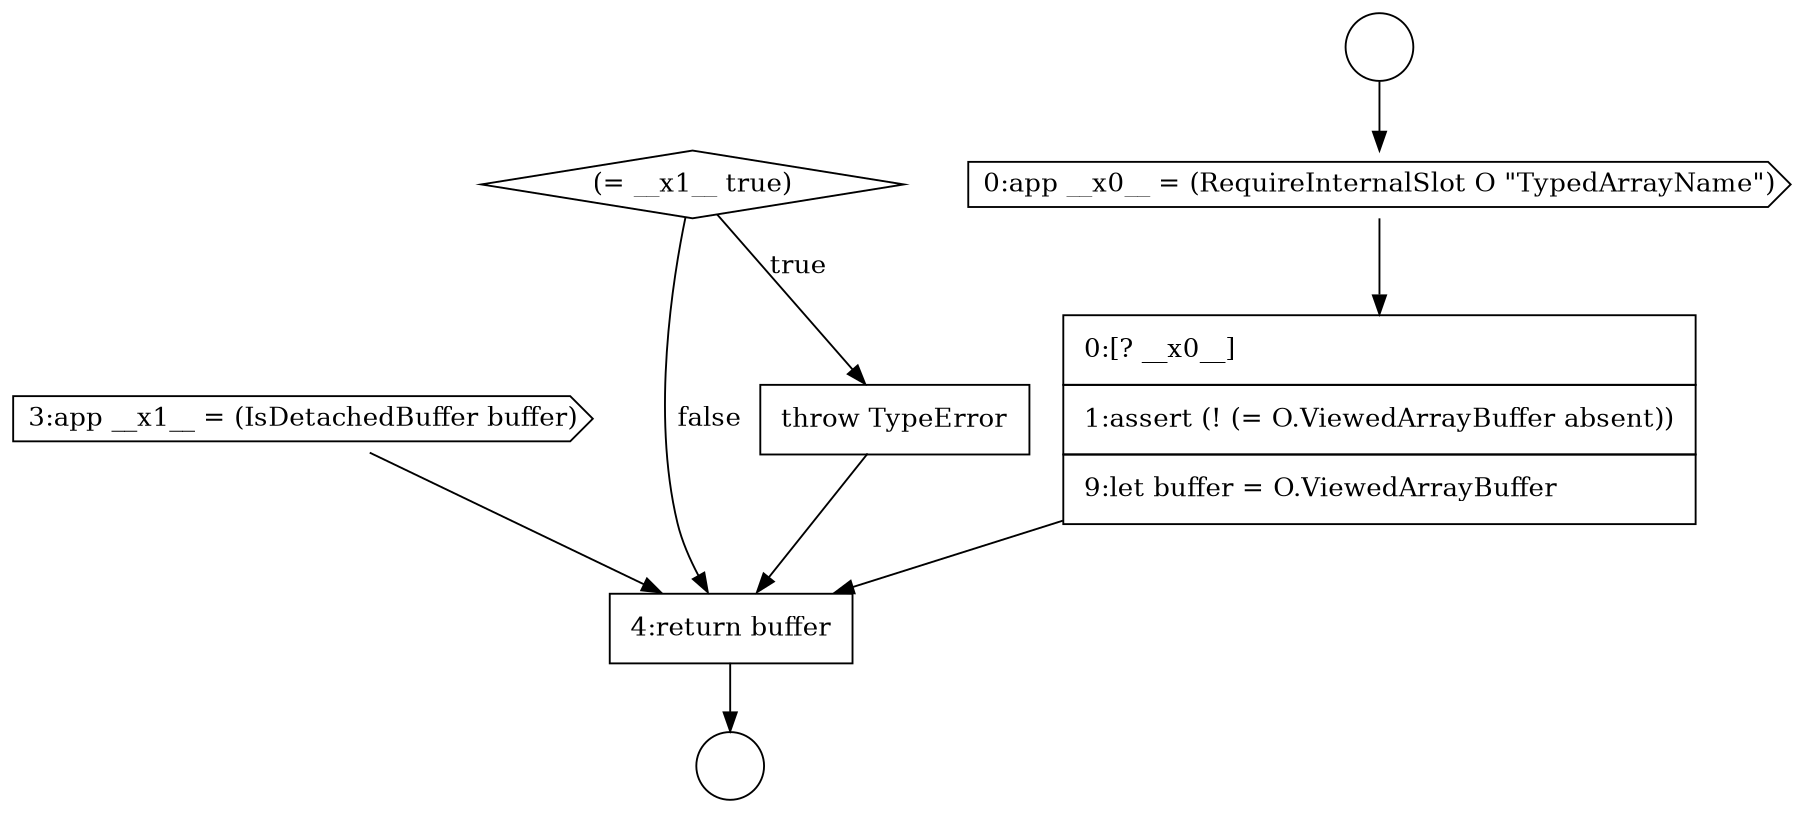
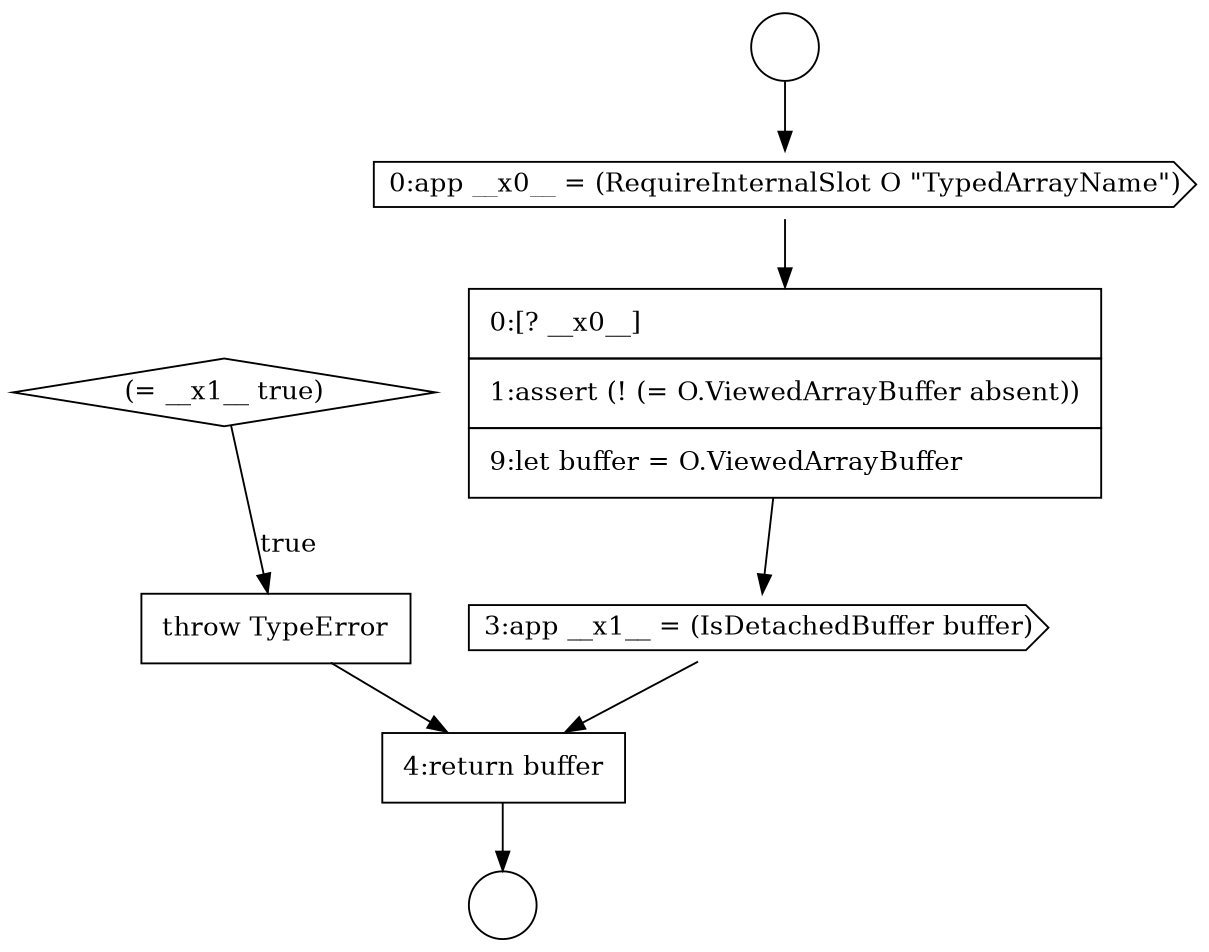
(665, 398) -> none
(958, 554) -> (769, 536)
